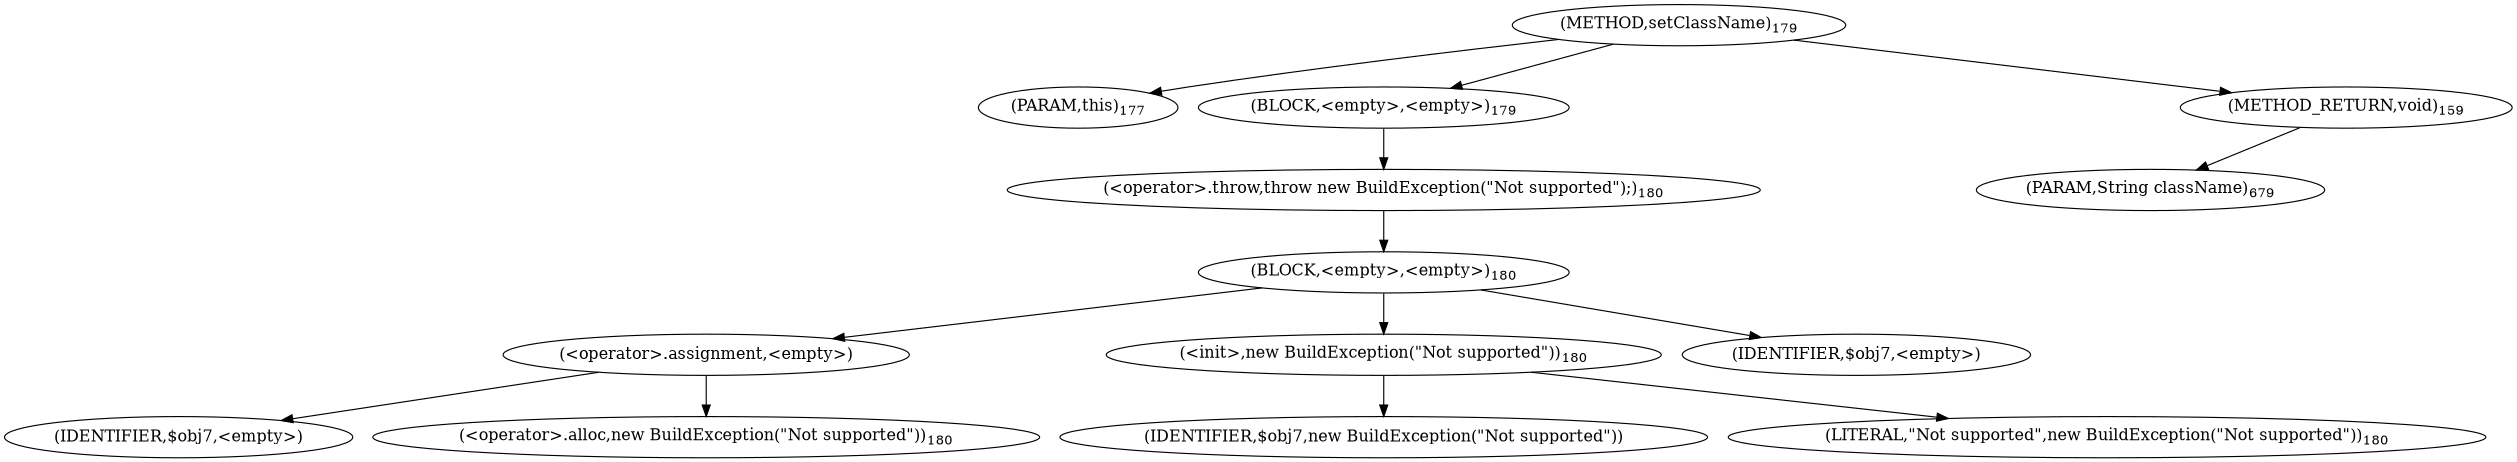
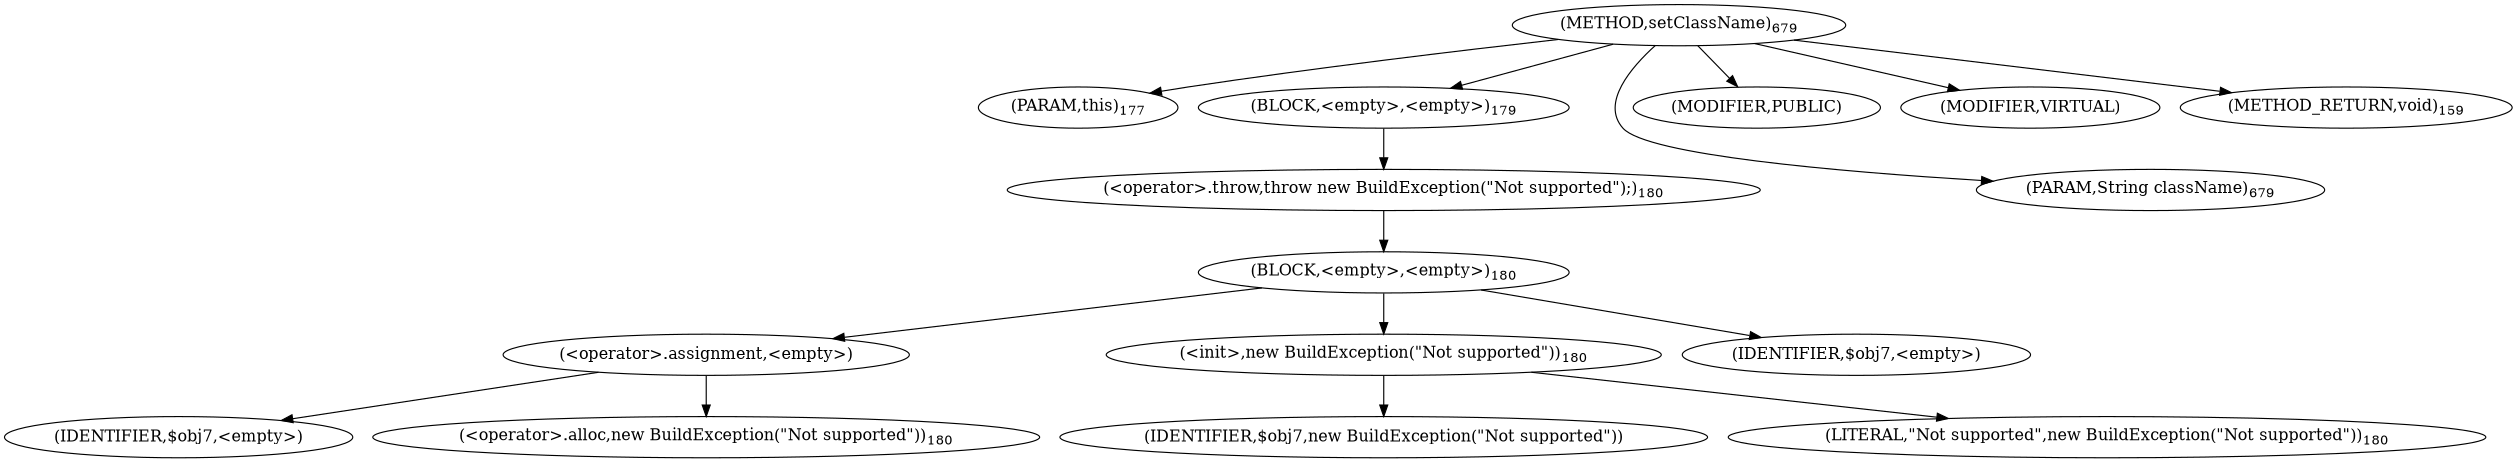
(1785, 23) -> (1785, 23)
none -> (1757, 108)
none -> (2030, 108)
(2254, 147) -> (1751, 160)
